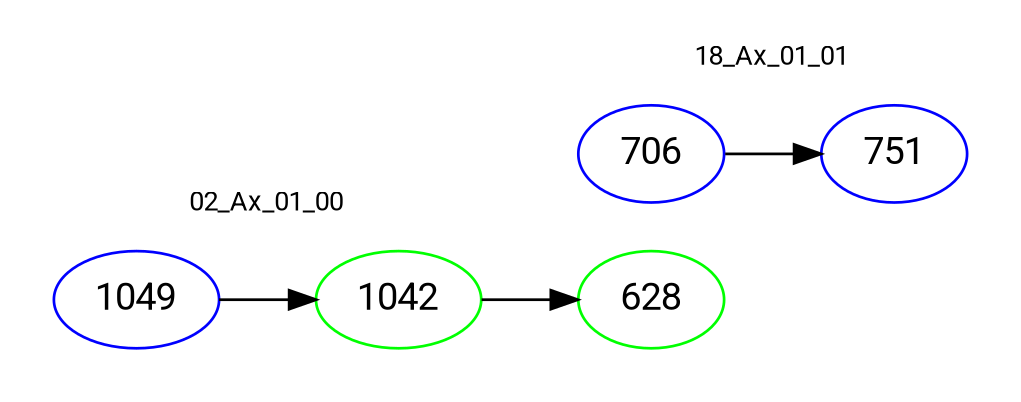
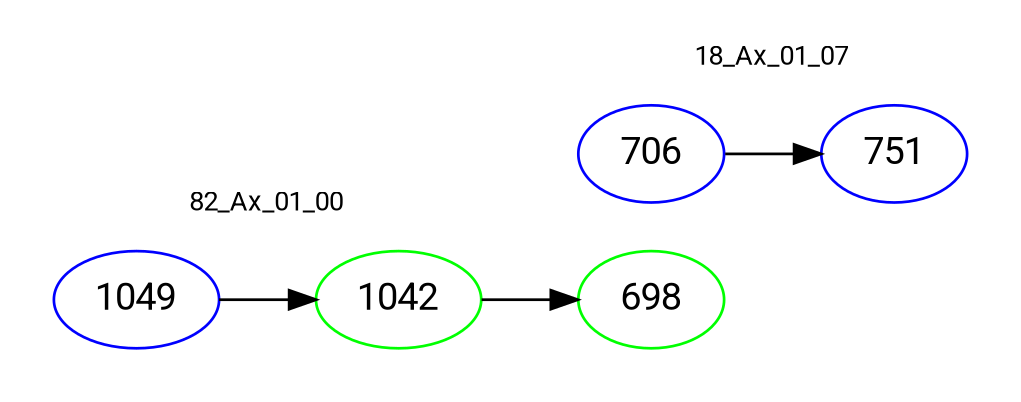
(773, 58) -> (773, 58)
(268, 204) -> (268, 204)
(651, 300) -> (651, 300)
